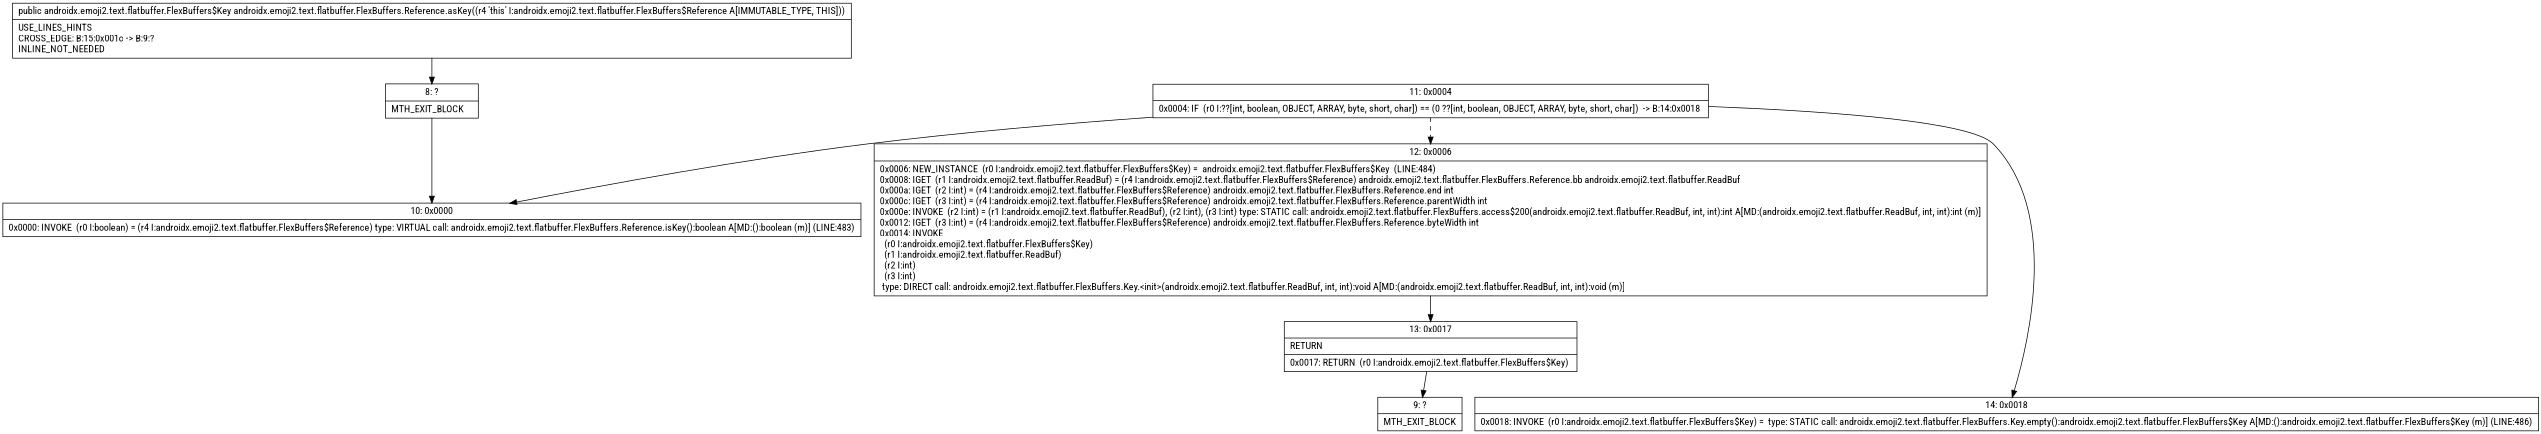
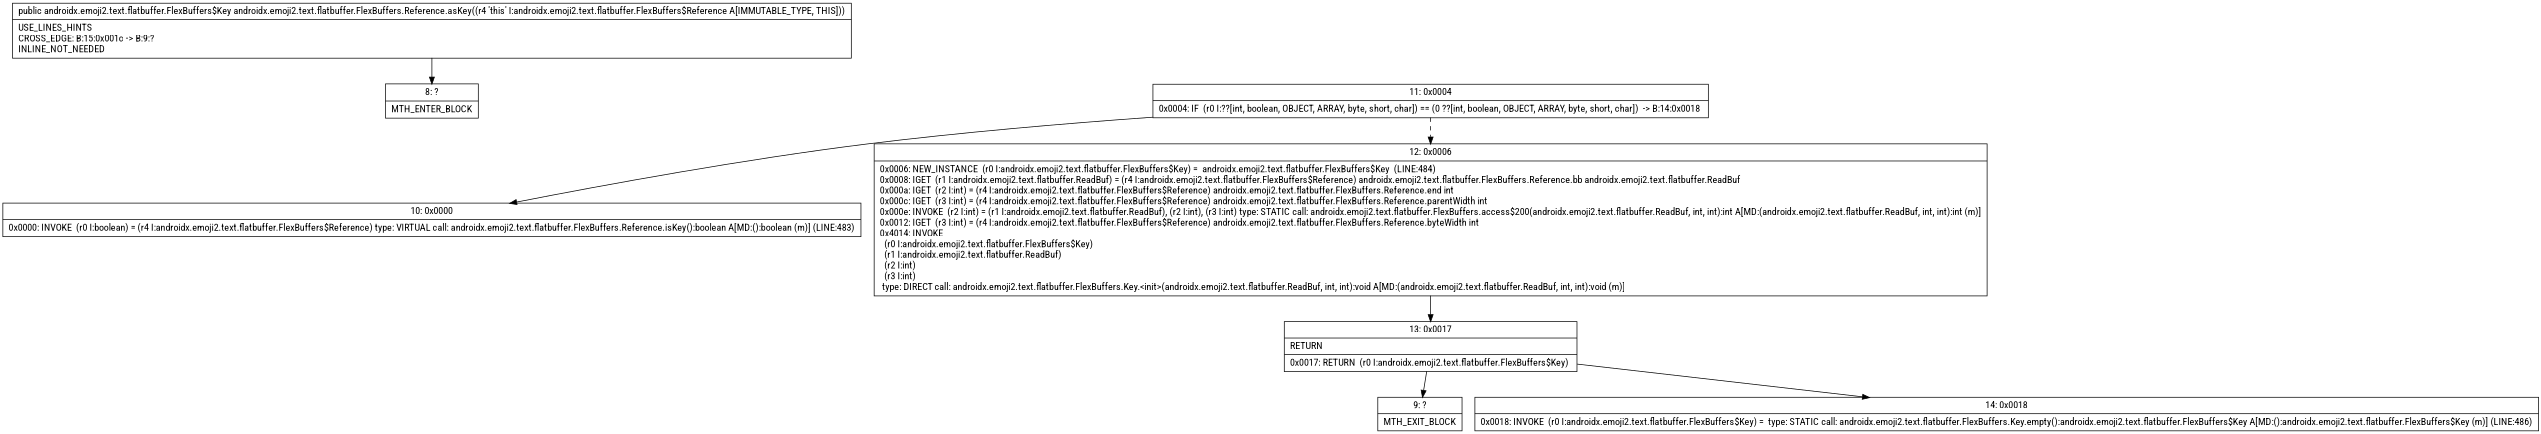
(428, 109) -> (432, 109)
(1980, 136) -> (1720, 380)
(432, 157) -> none
(914, 233) -> (914, 233)
